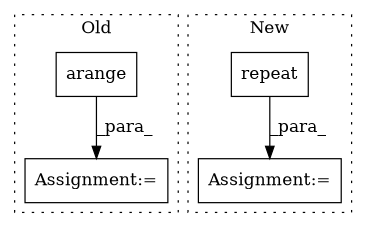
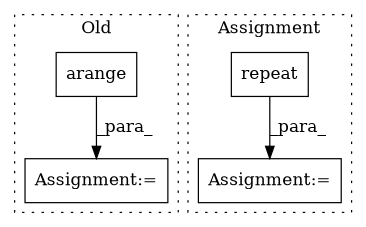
(270, 29) -> (270, 29)
